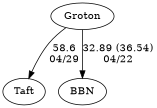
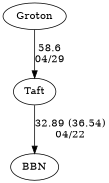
(82, 50) -> (35, 126)
